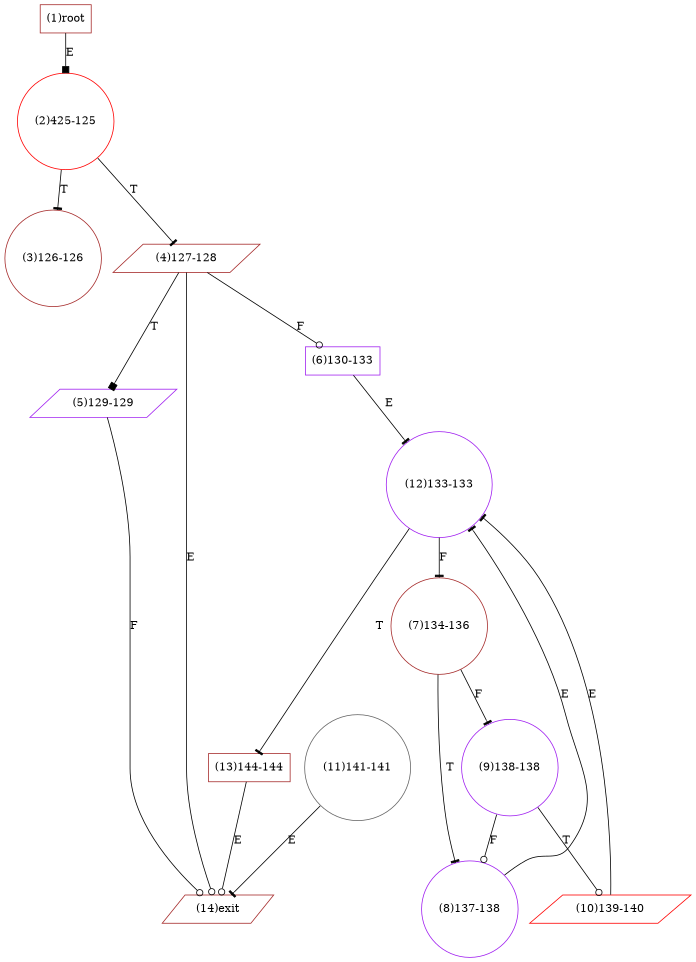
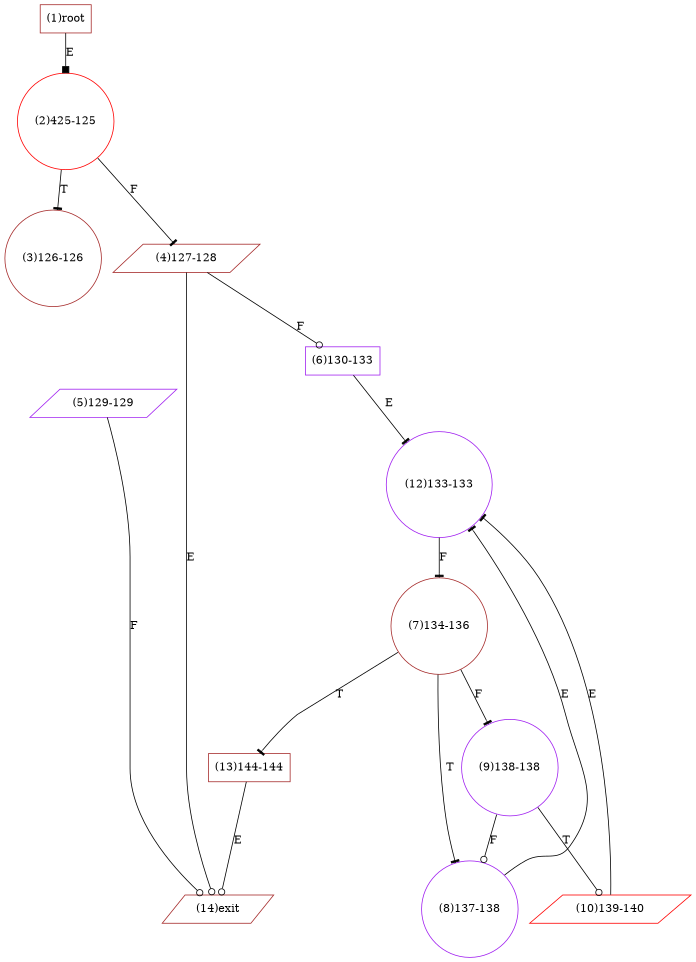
(134, 190) -> (134, 190)
(147, 327) -> none
(334, 639) -> (326, 696)
(358, 768) -> none
